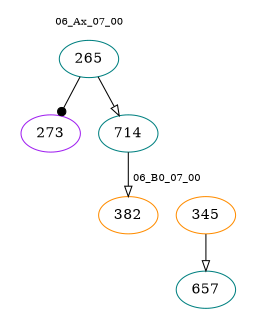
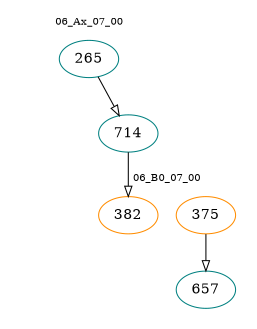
(51, 133) -> none
(206, 215) -> (206, 215)
